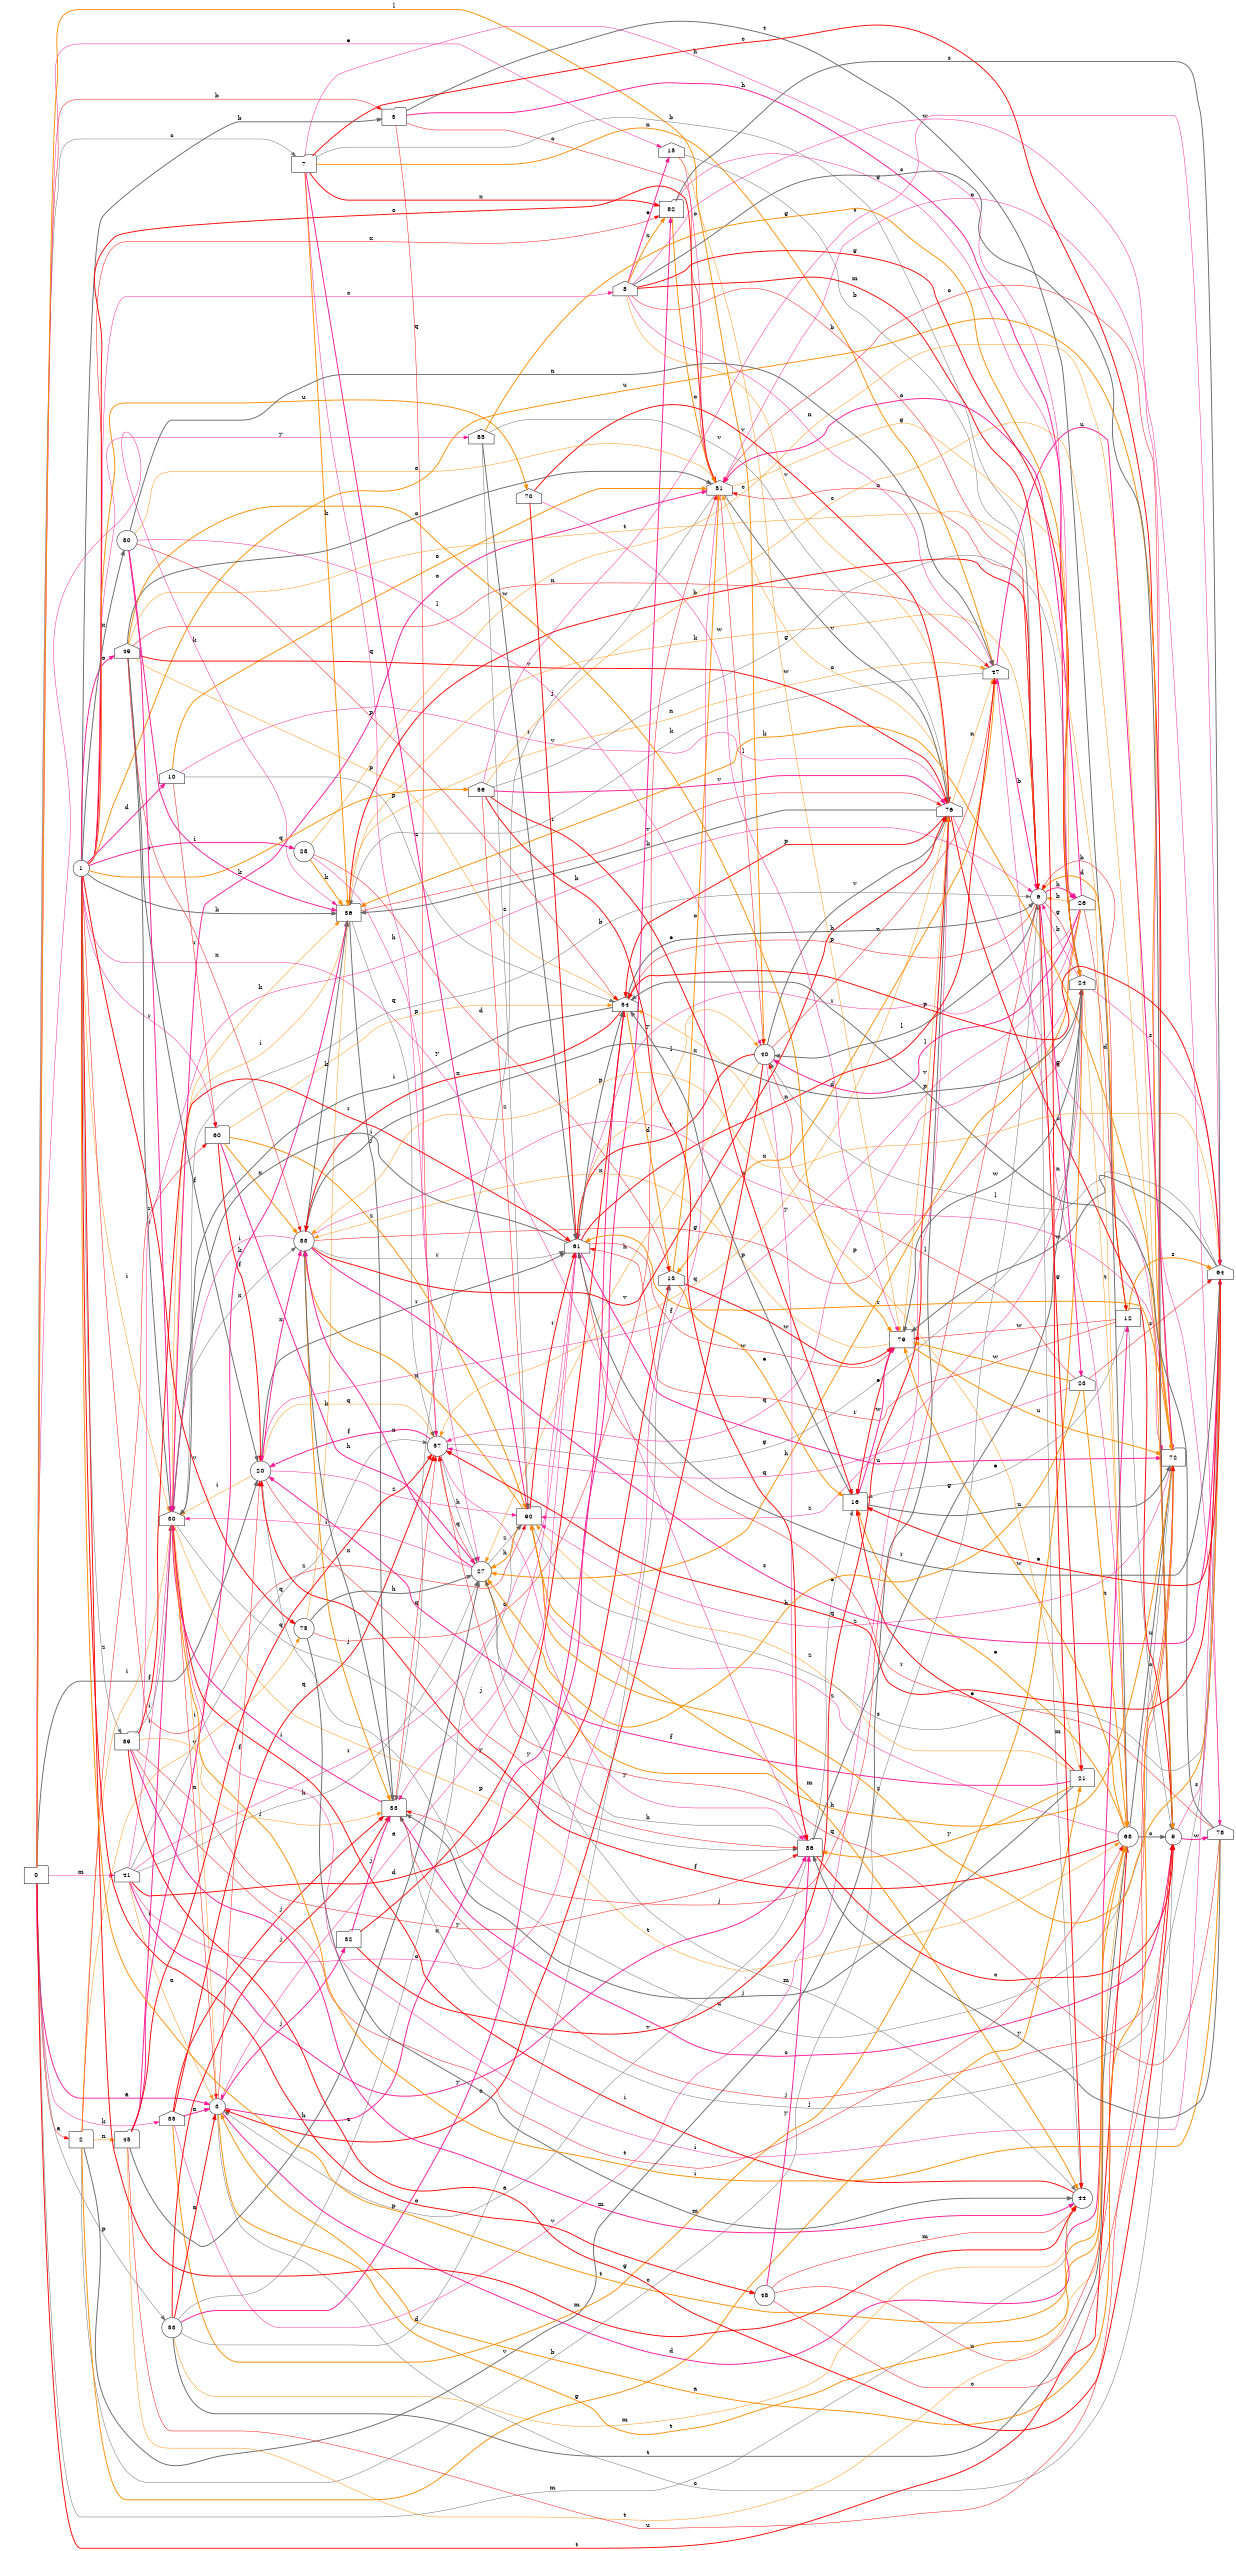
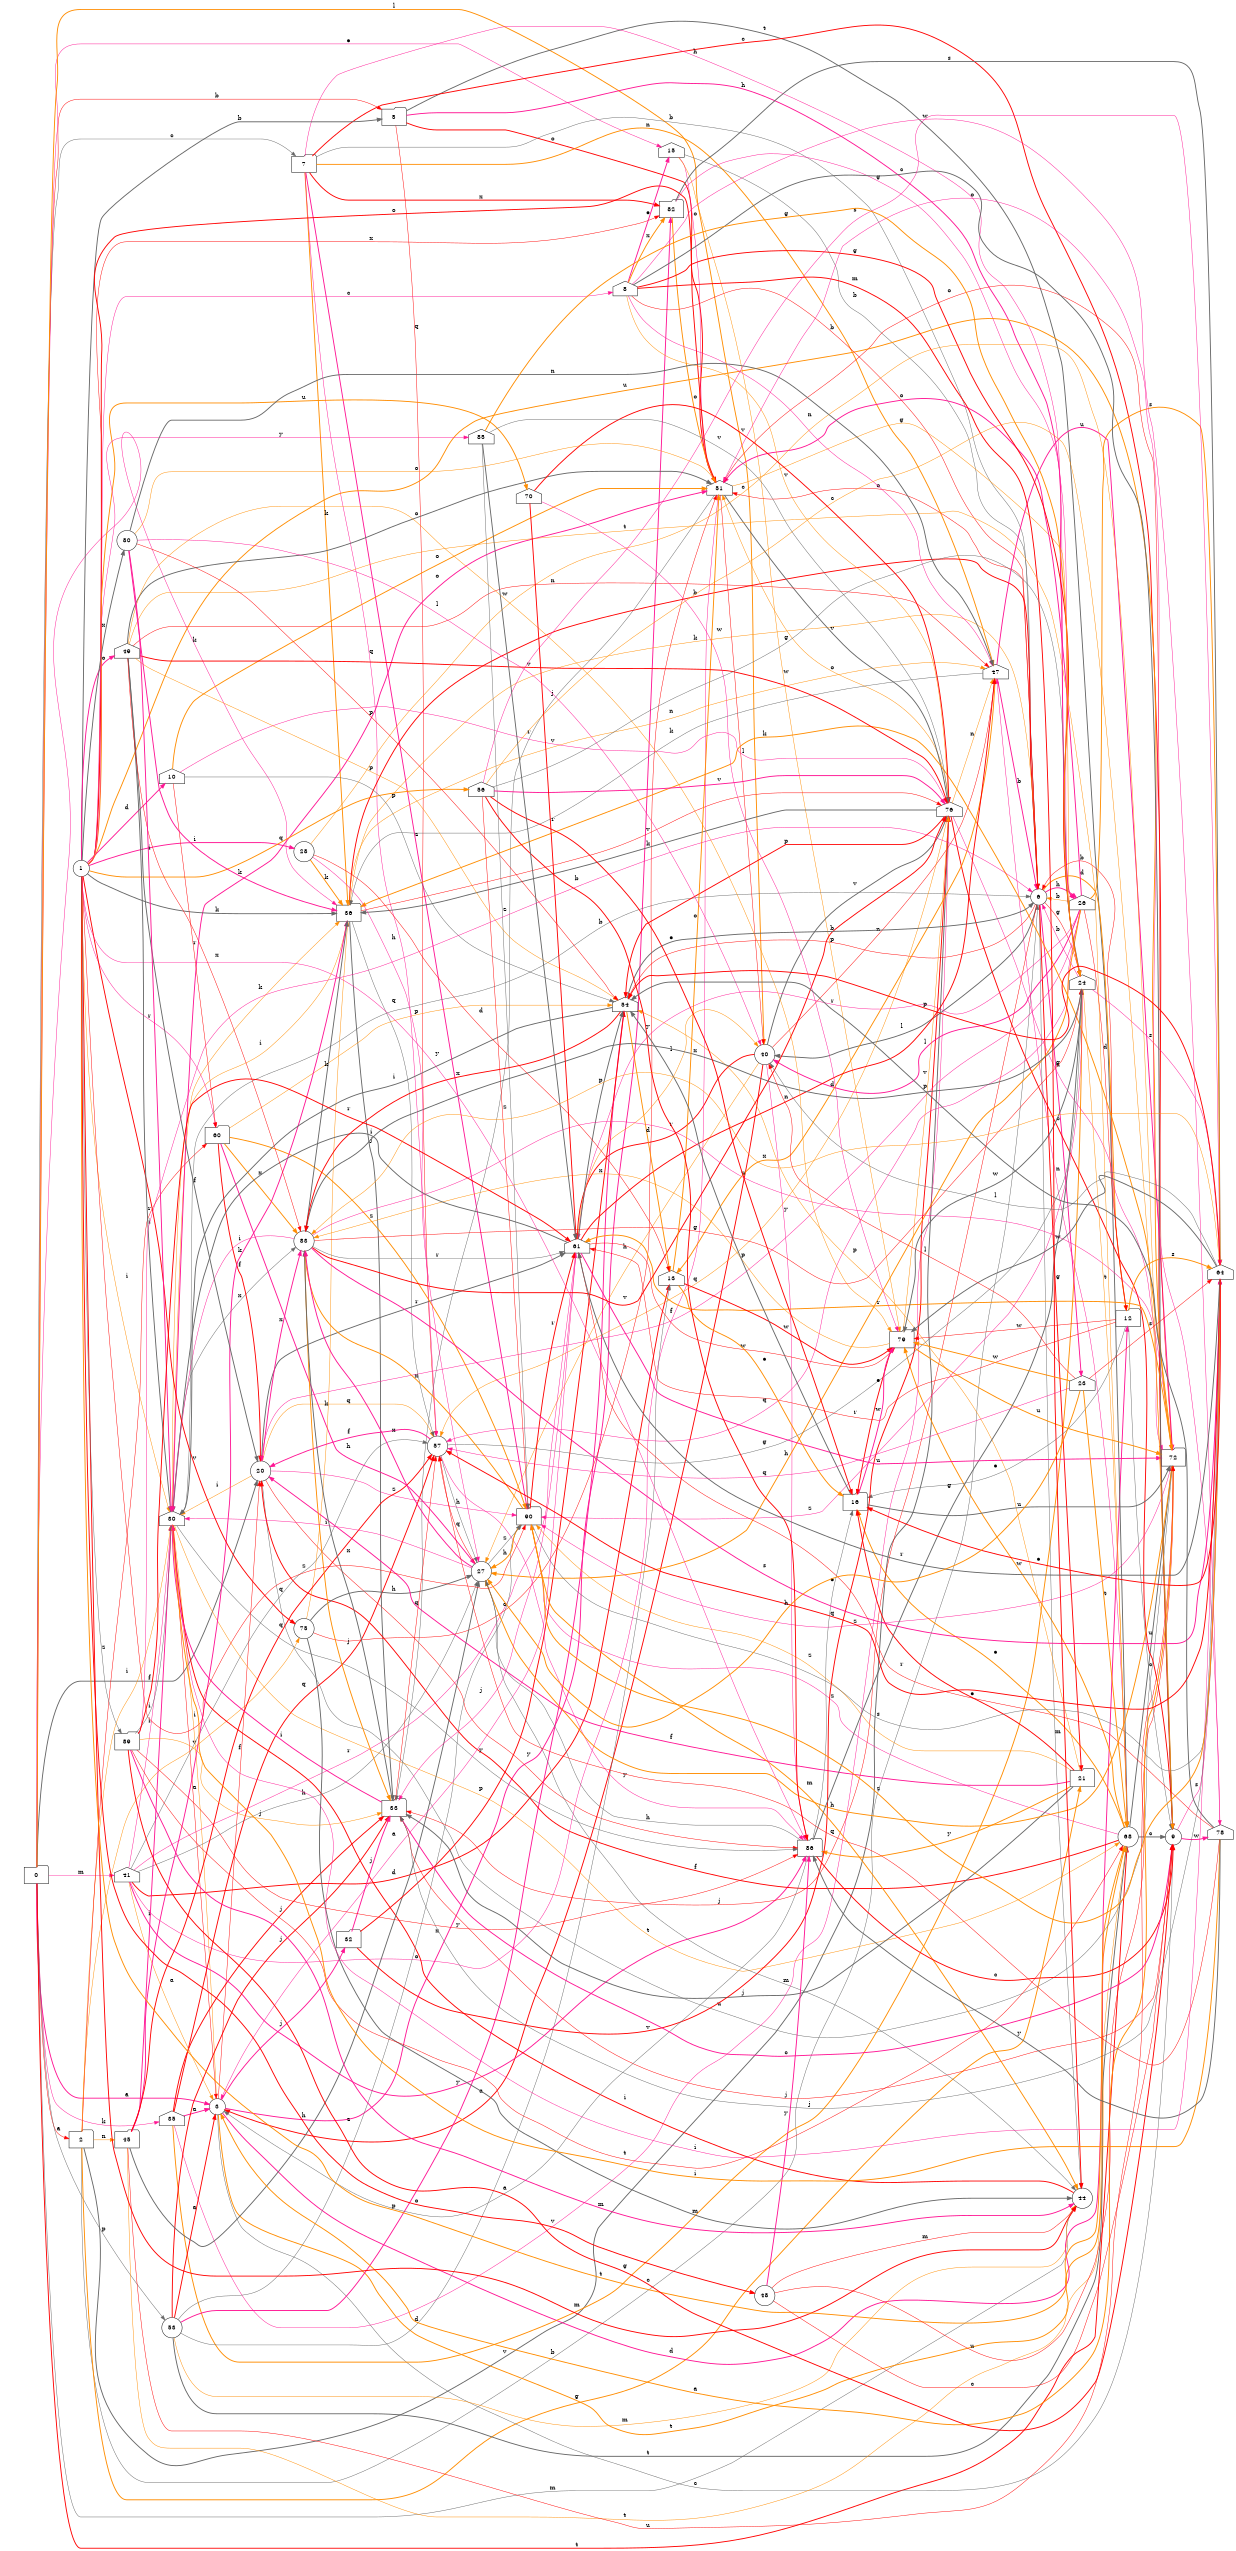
(677, 179) -> (677, 179)
none -> (1210, 556)
(615, 702) -> (615, 702)
